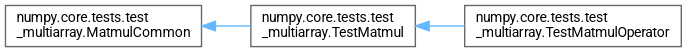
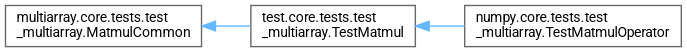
(103, 26) -> (103, 26)
(333, 26) -> (333, 26)
